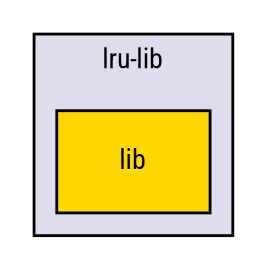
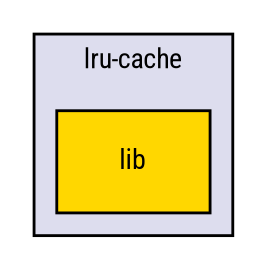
(133, 61) -> (133, 61)
